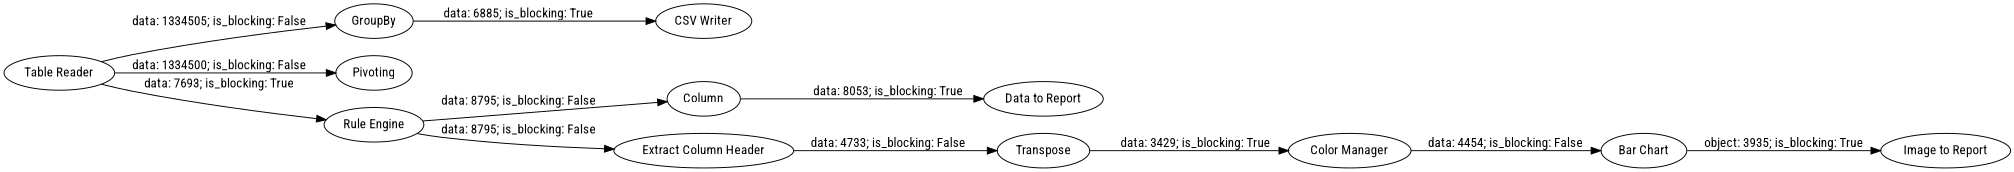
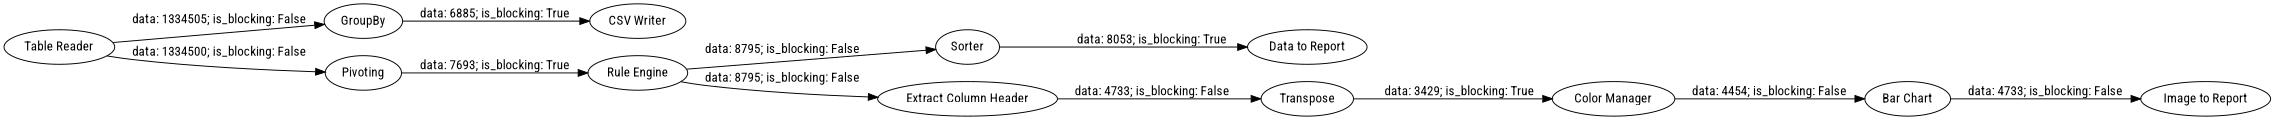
(704, 99) -> (968, 47)
(208, 104) -> (490, 73)
(1784, 143) -> (2046, 92)
